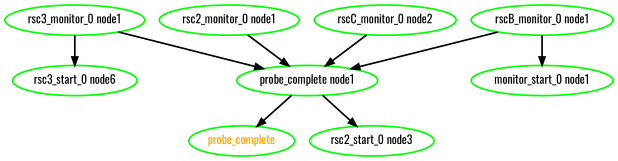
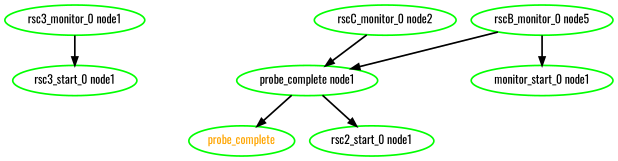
(229, 20) -> none
(542, 20) -> (542, 20)
(187, 49) -> none
(75, 81) -> (75, 81)
(372, 141) -> (372, 141)
